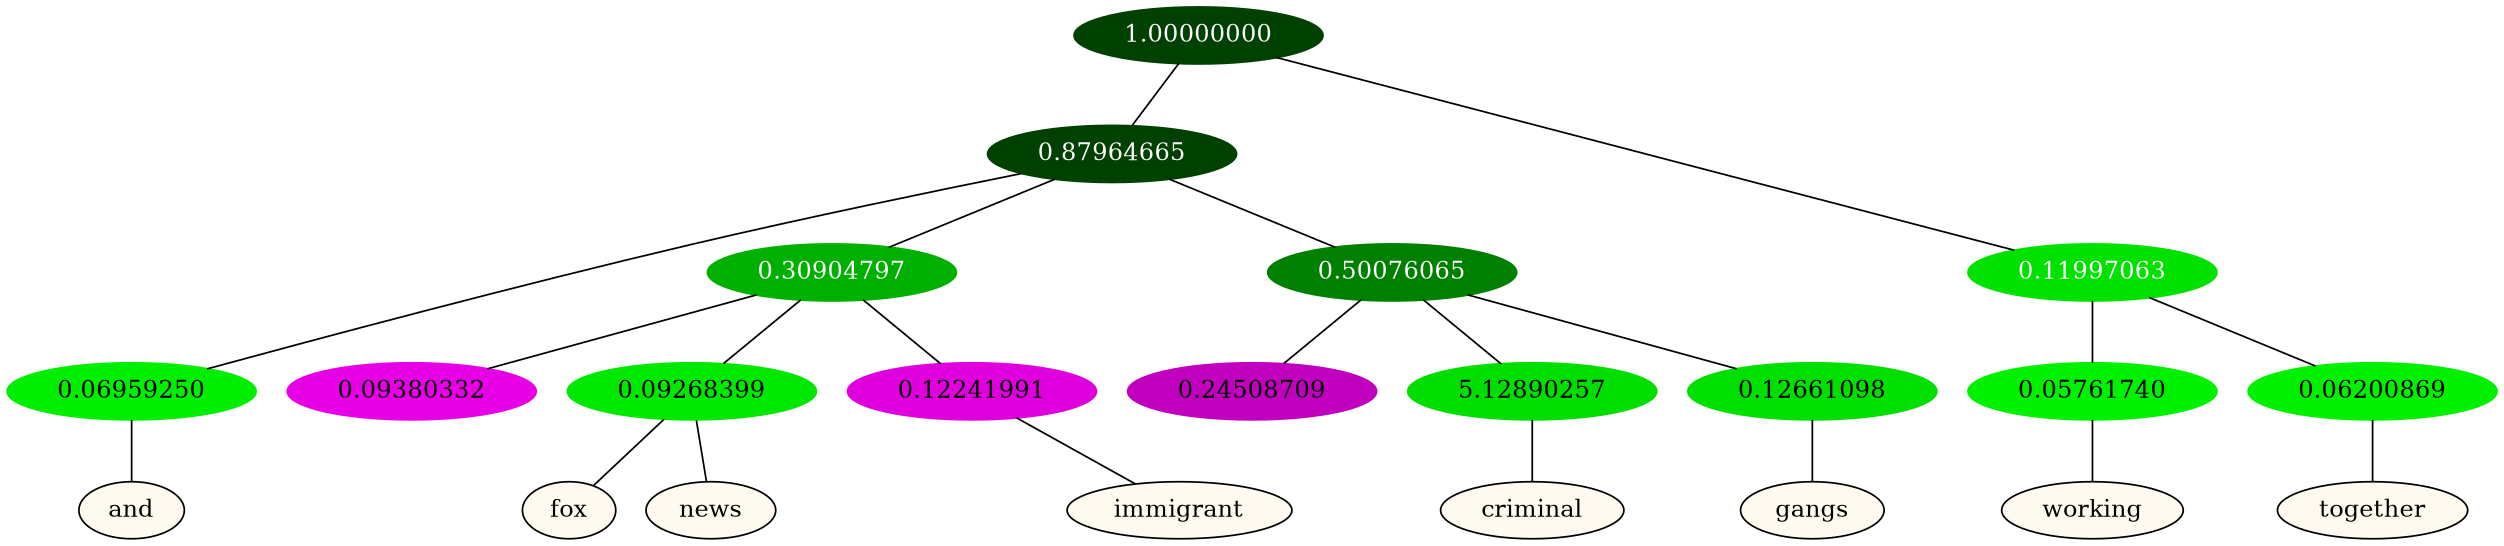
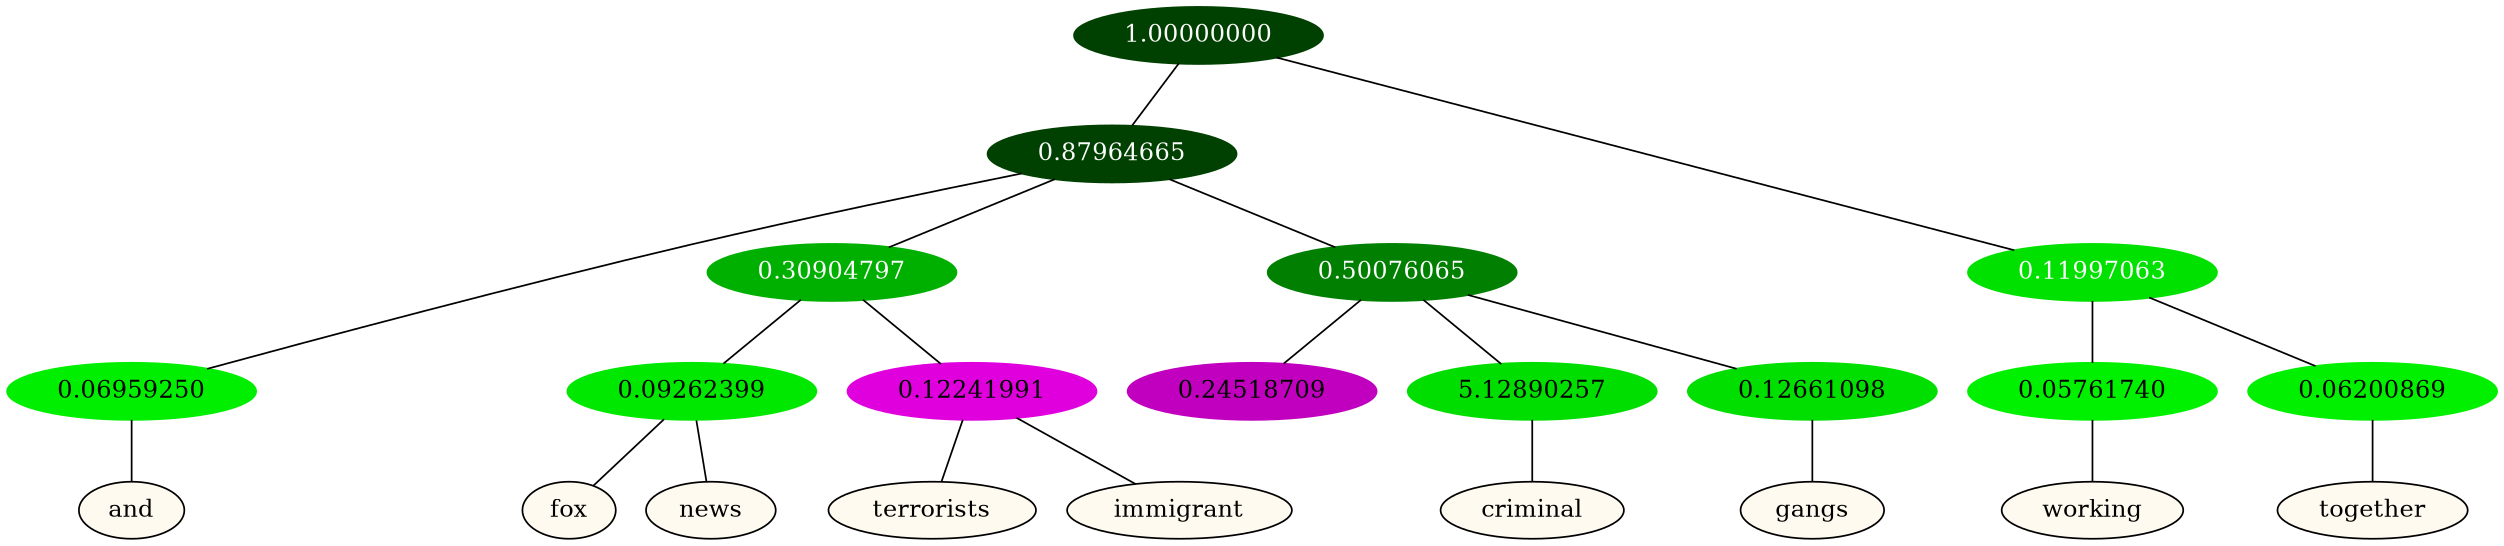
(412, 391) -> none
(692, 391) -> (692, 391)
(1252, 391) -> (1252, 391)
none -> (932, 510)
